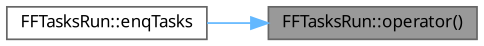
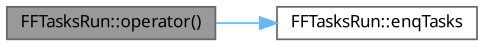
(229, 23) -> (238, 23)
